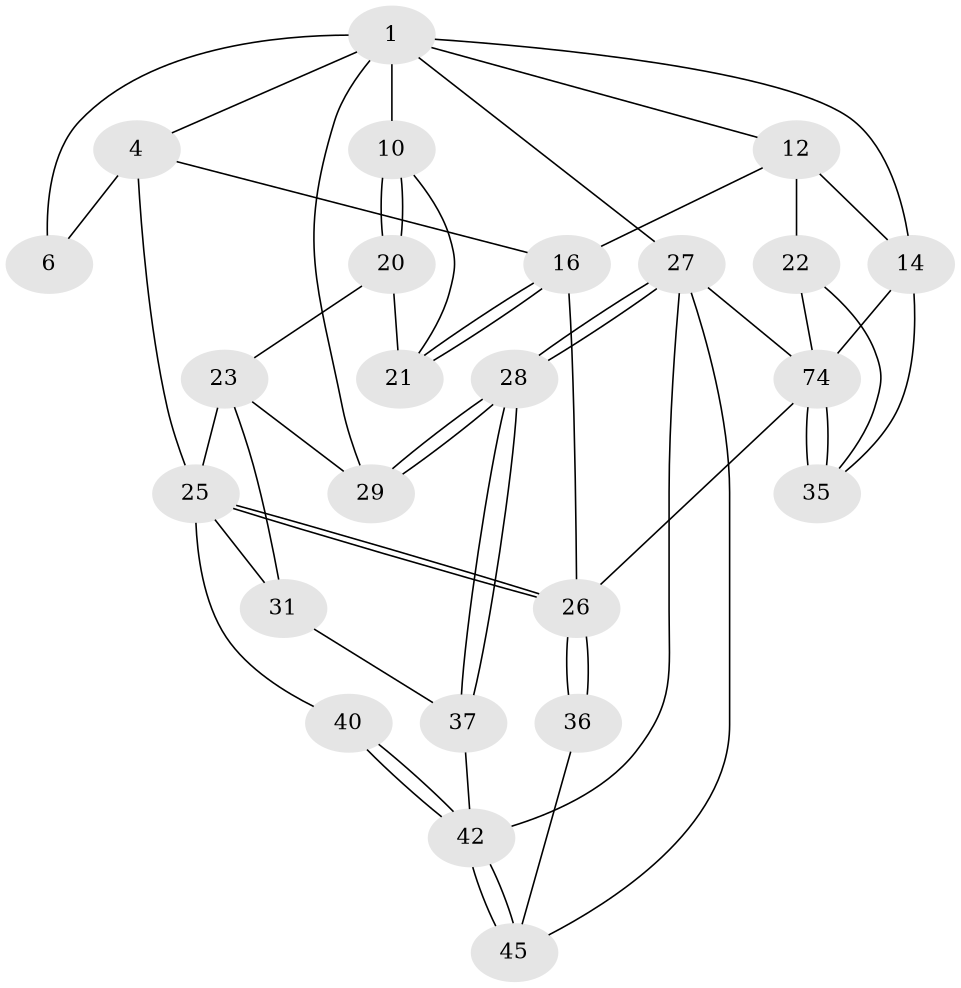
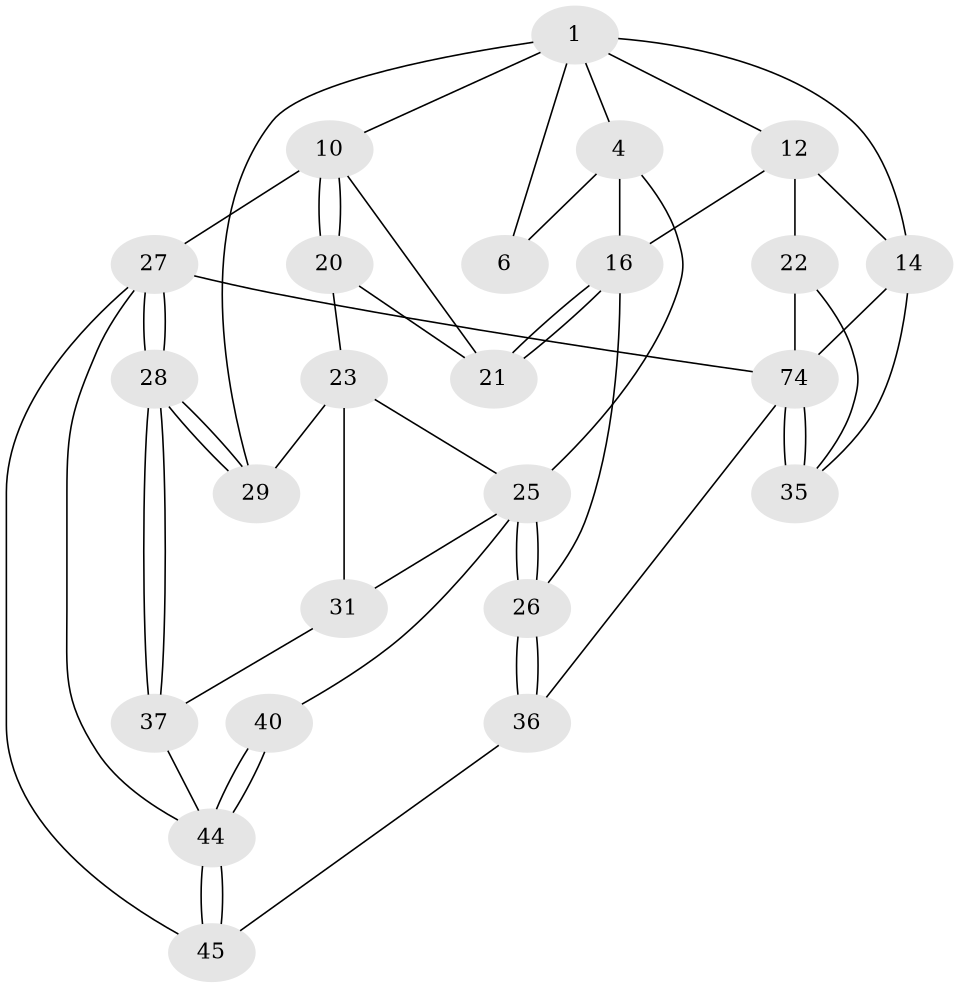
(537, 150) -> (245, 205)
(697, 494) -> (661, 551)
(472, 838) -> (212, 838)
